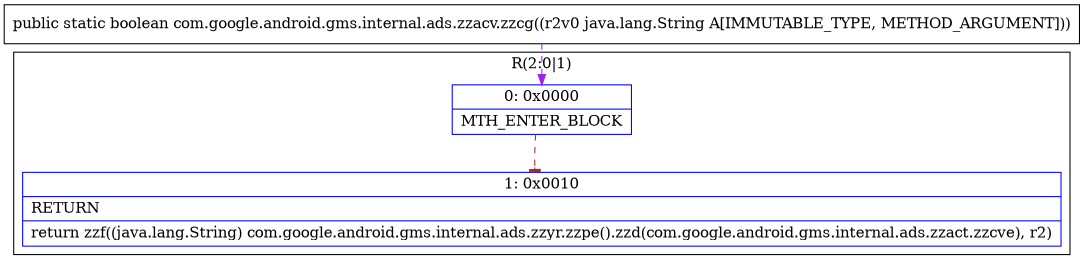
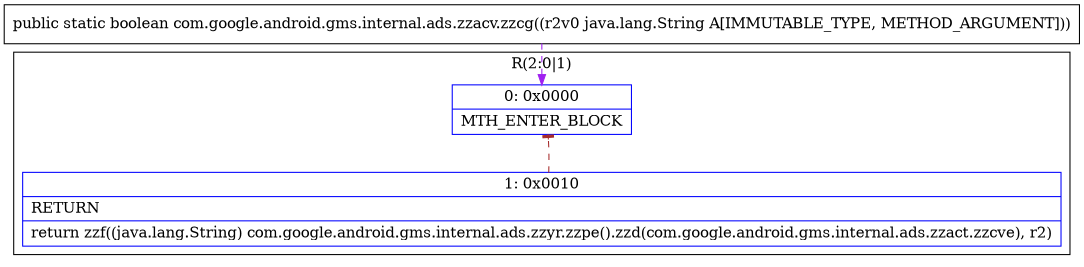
(535, 151) -> (549, 156)
